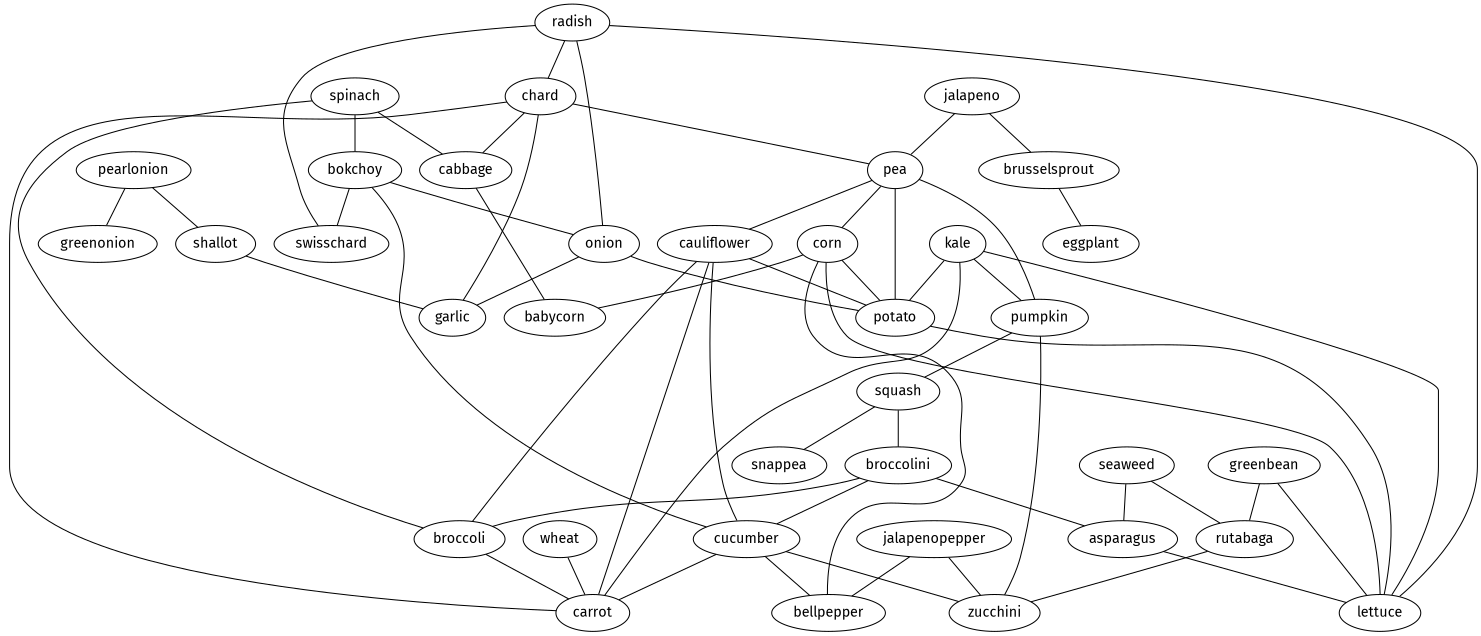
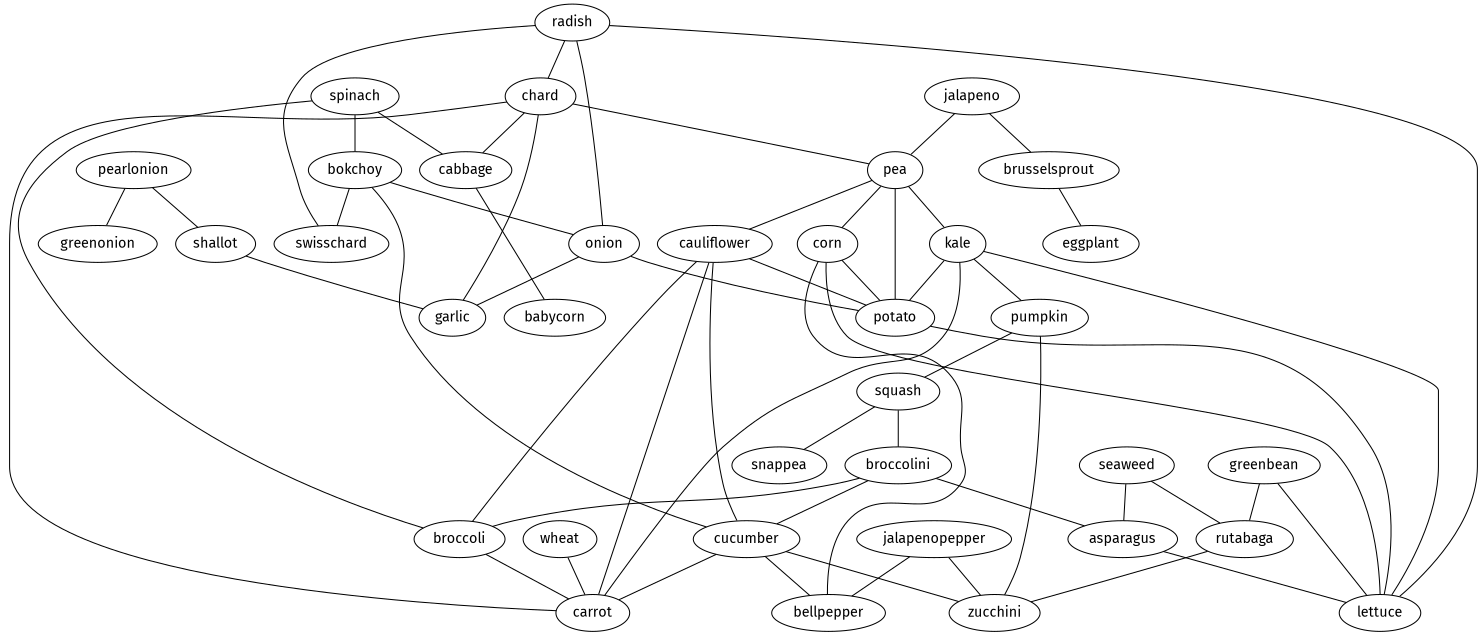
(993, 224) -> (926, 207)
(691, 287) -> none
